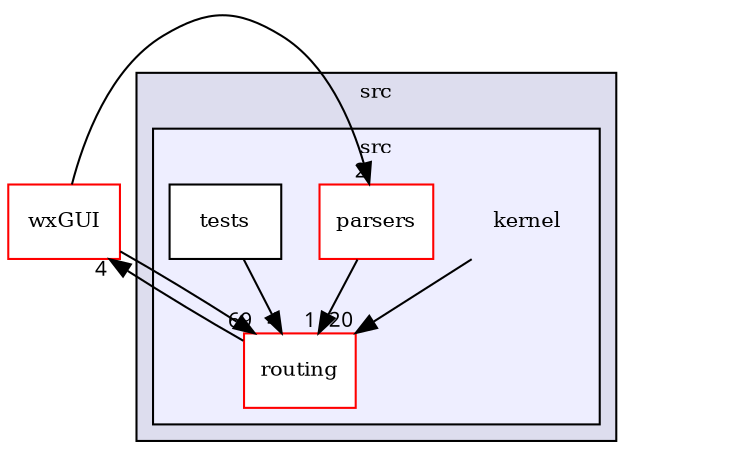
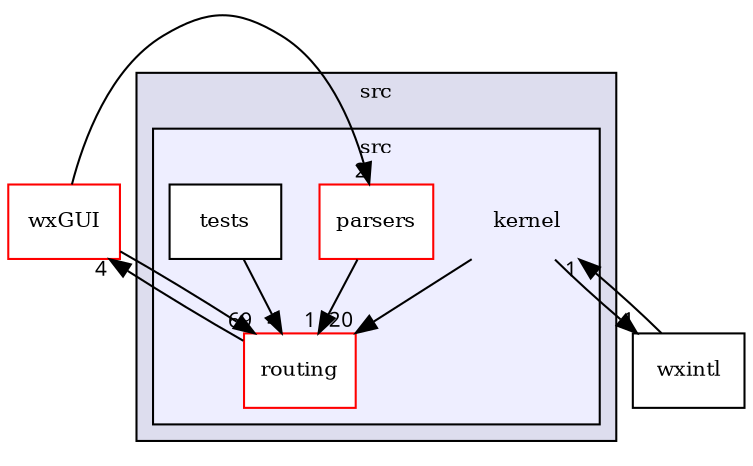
none -> (689, 371)
